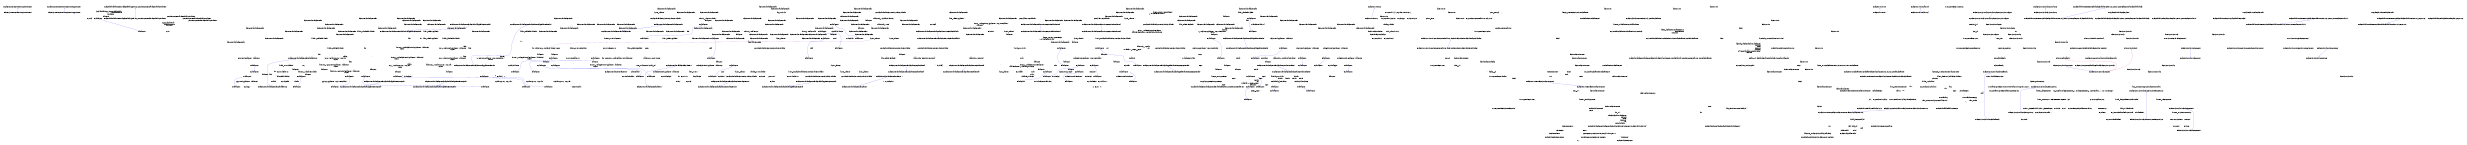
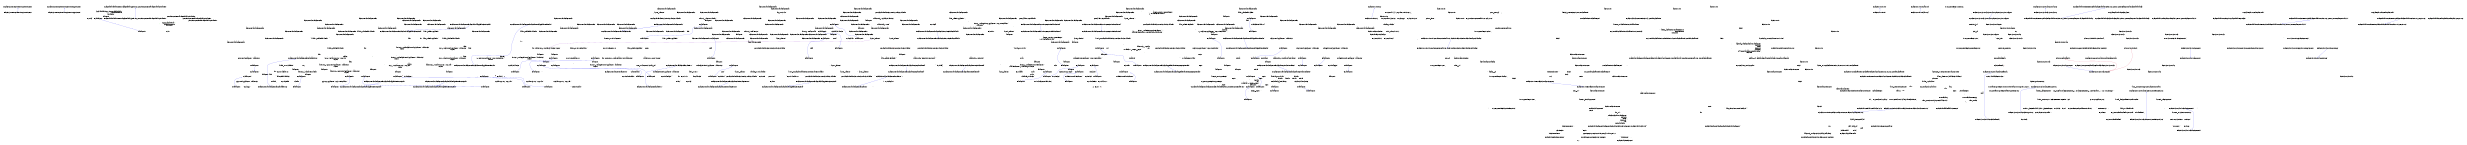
(1211, 82) -> (1211, 82)
